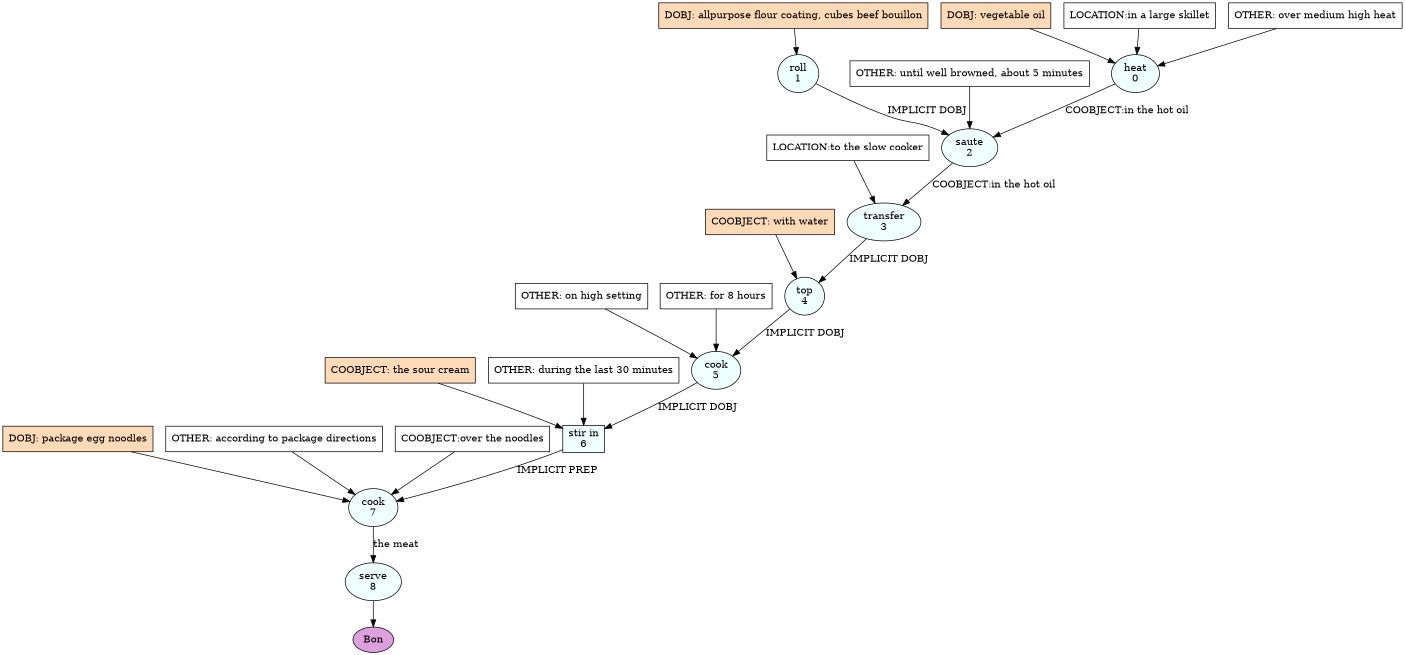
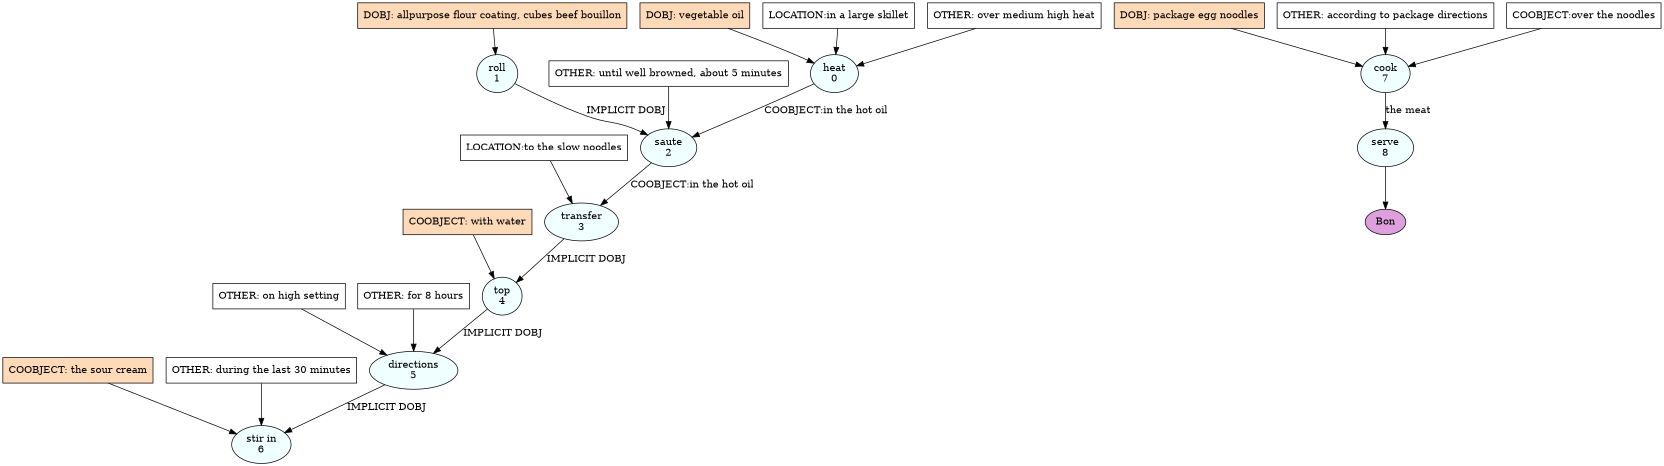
(848, 148) -> (544, 148)
(716, 370) -> (414, 370)
(584, 439) -> (261, 445)
(484, 477) -> none
